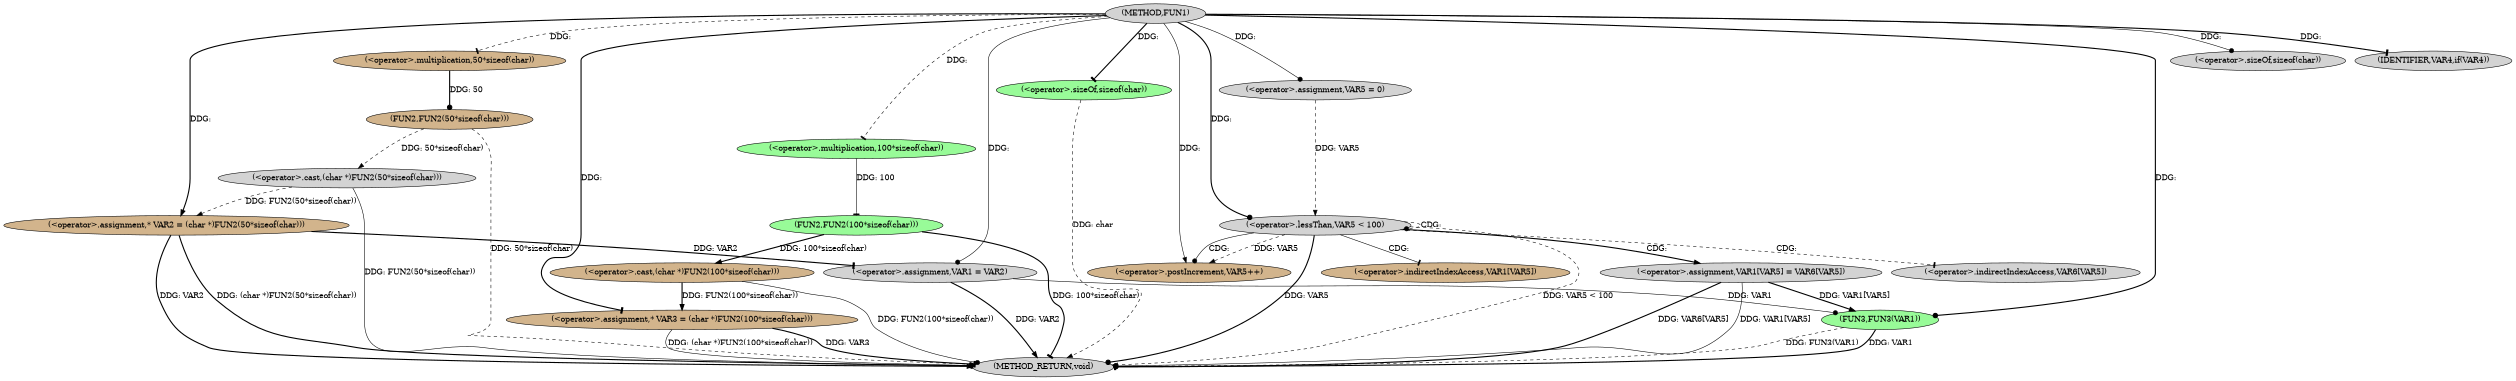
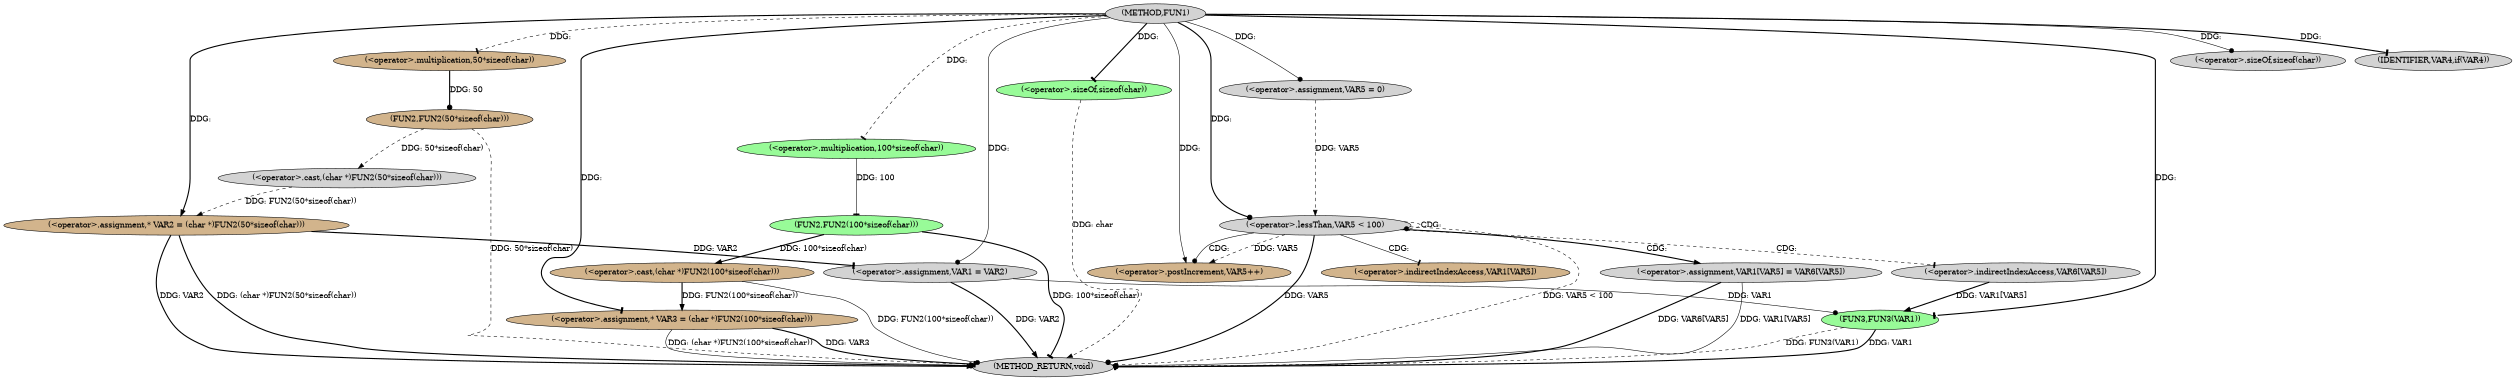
(1900, 36) -> (1900, 36)
(1809, 296) -> (1950, 296)
(590, 356) -> none
